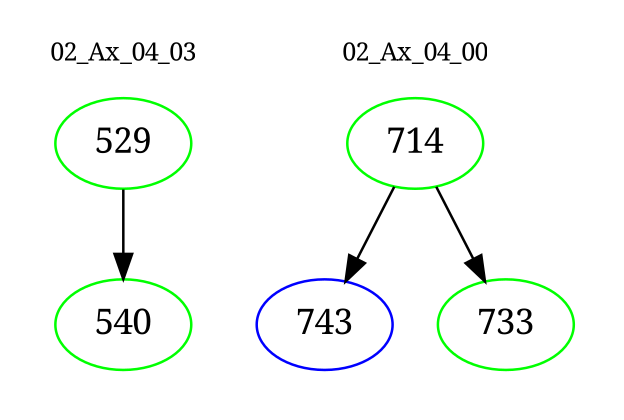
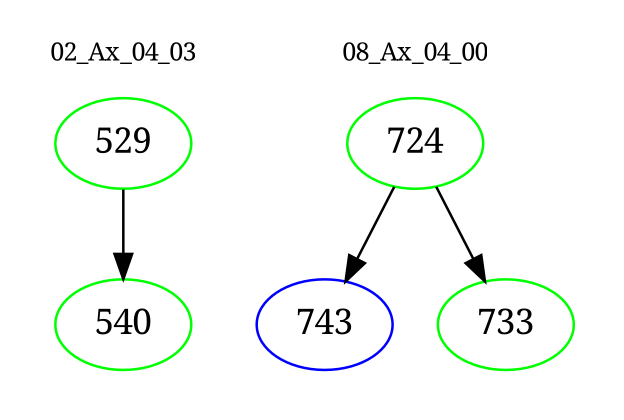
(415, 54) -> (415, 54)
(415, 143) -> (415, 143)
